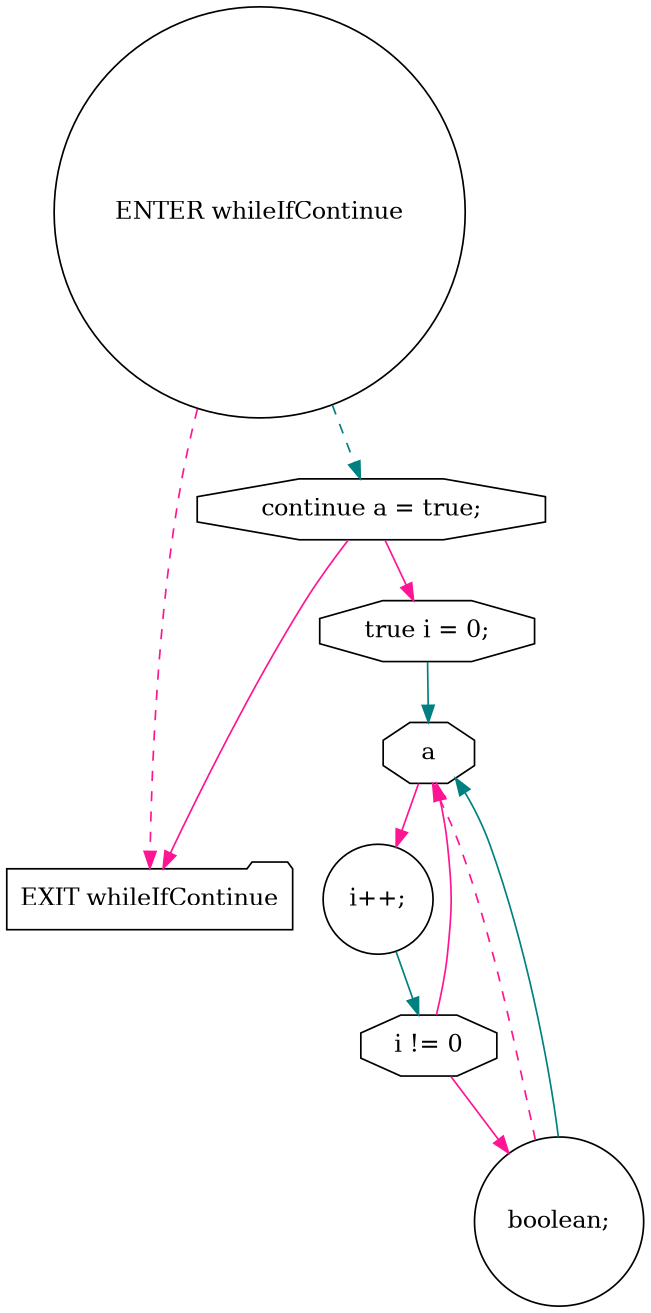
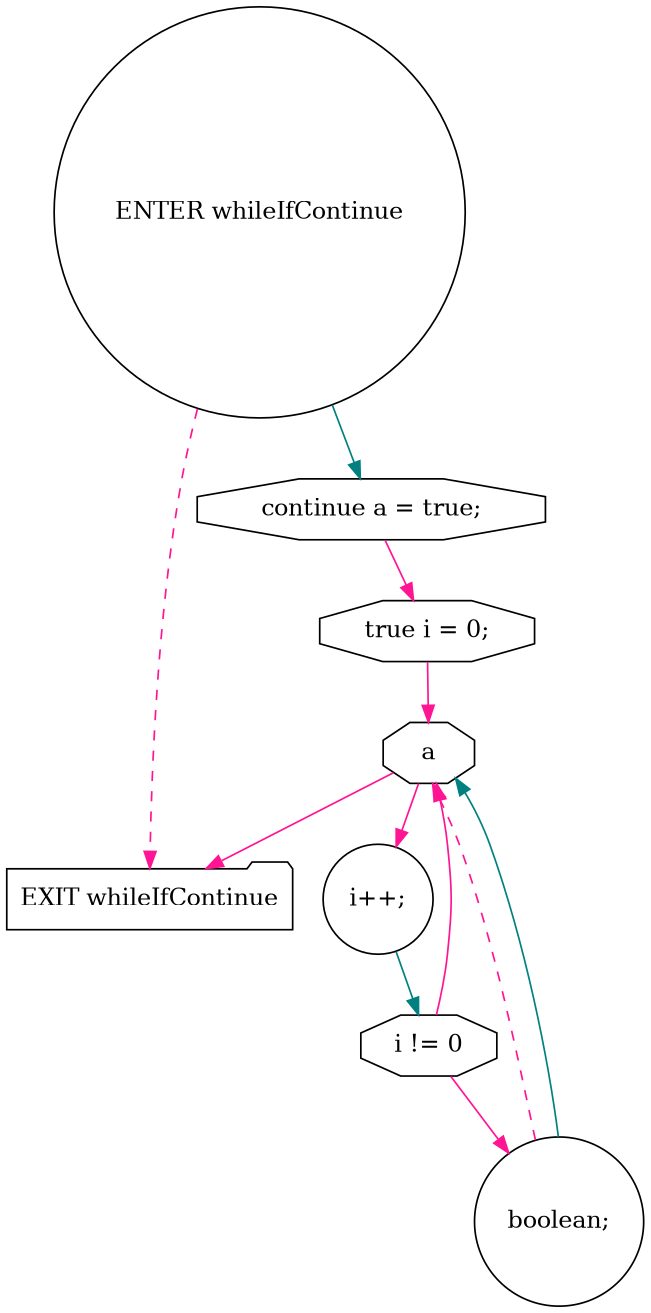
(343, 434) -> (343, 434)
(428, 684) -> (428, 684)
(252, 692) -> (308, 817)
